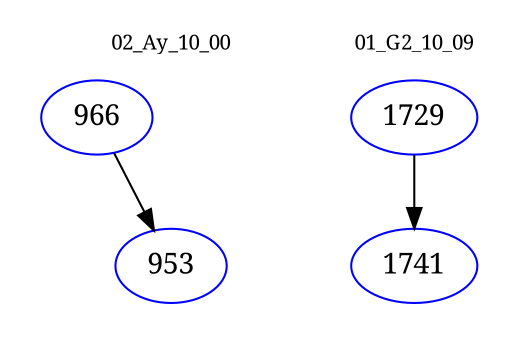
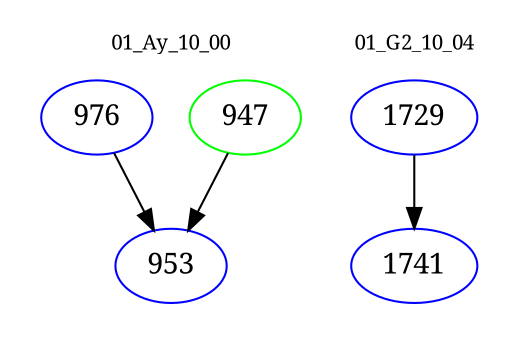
(171, 44) -> (171, 44)
(414, 44) -> (414, 44)
(97, 117) -> (97, 117)
none -> (245, 117)
